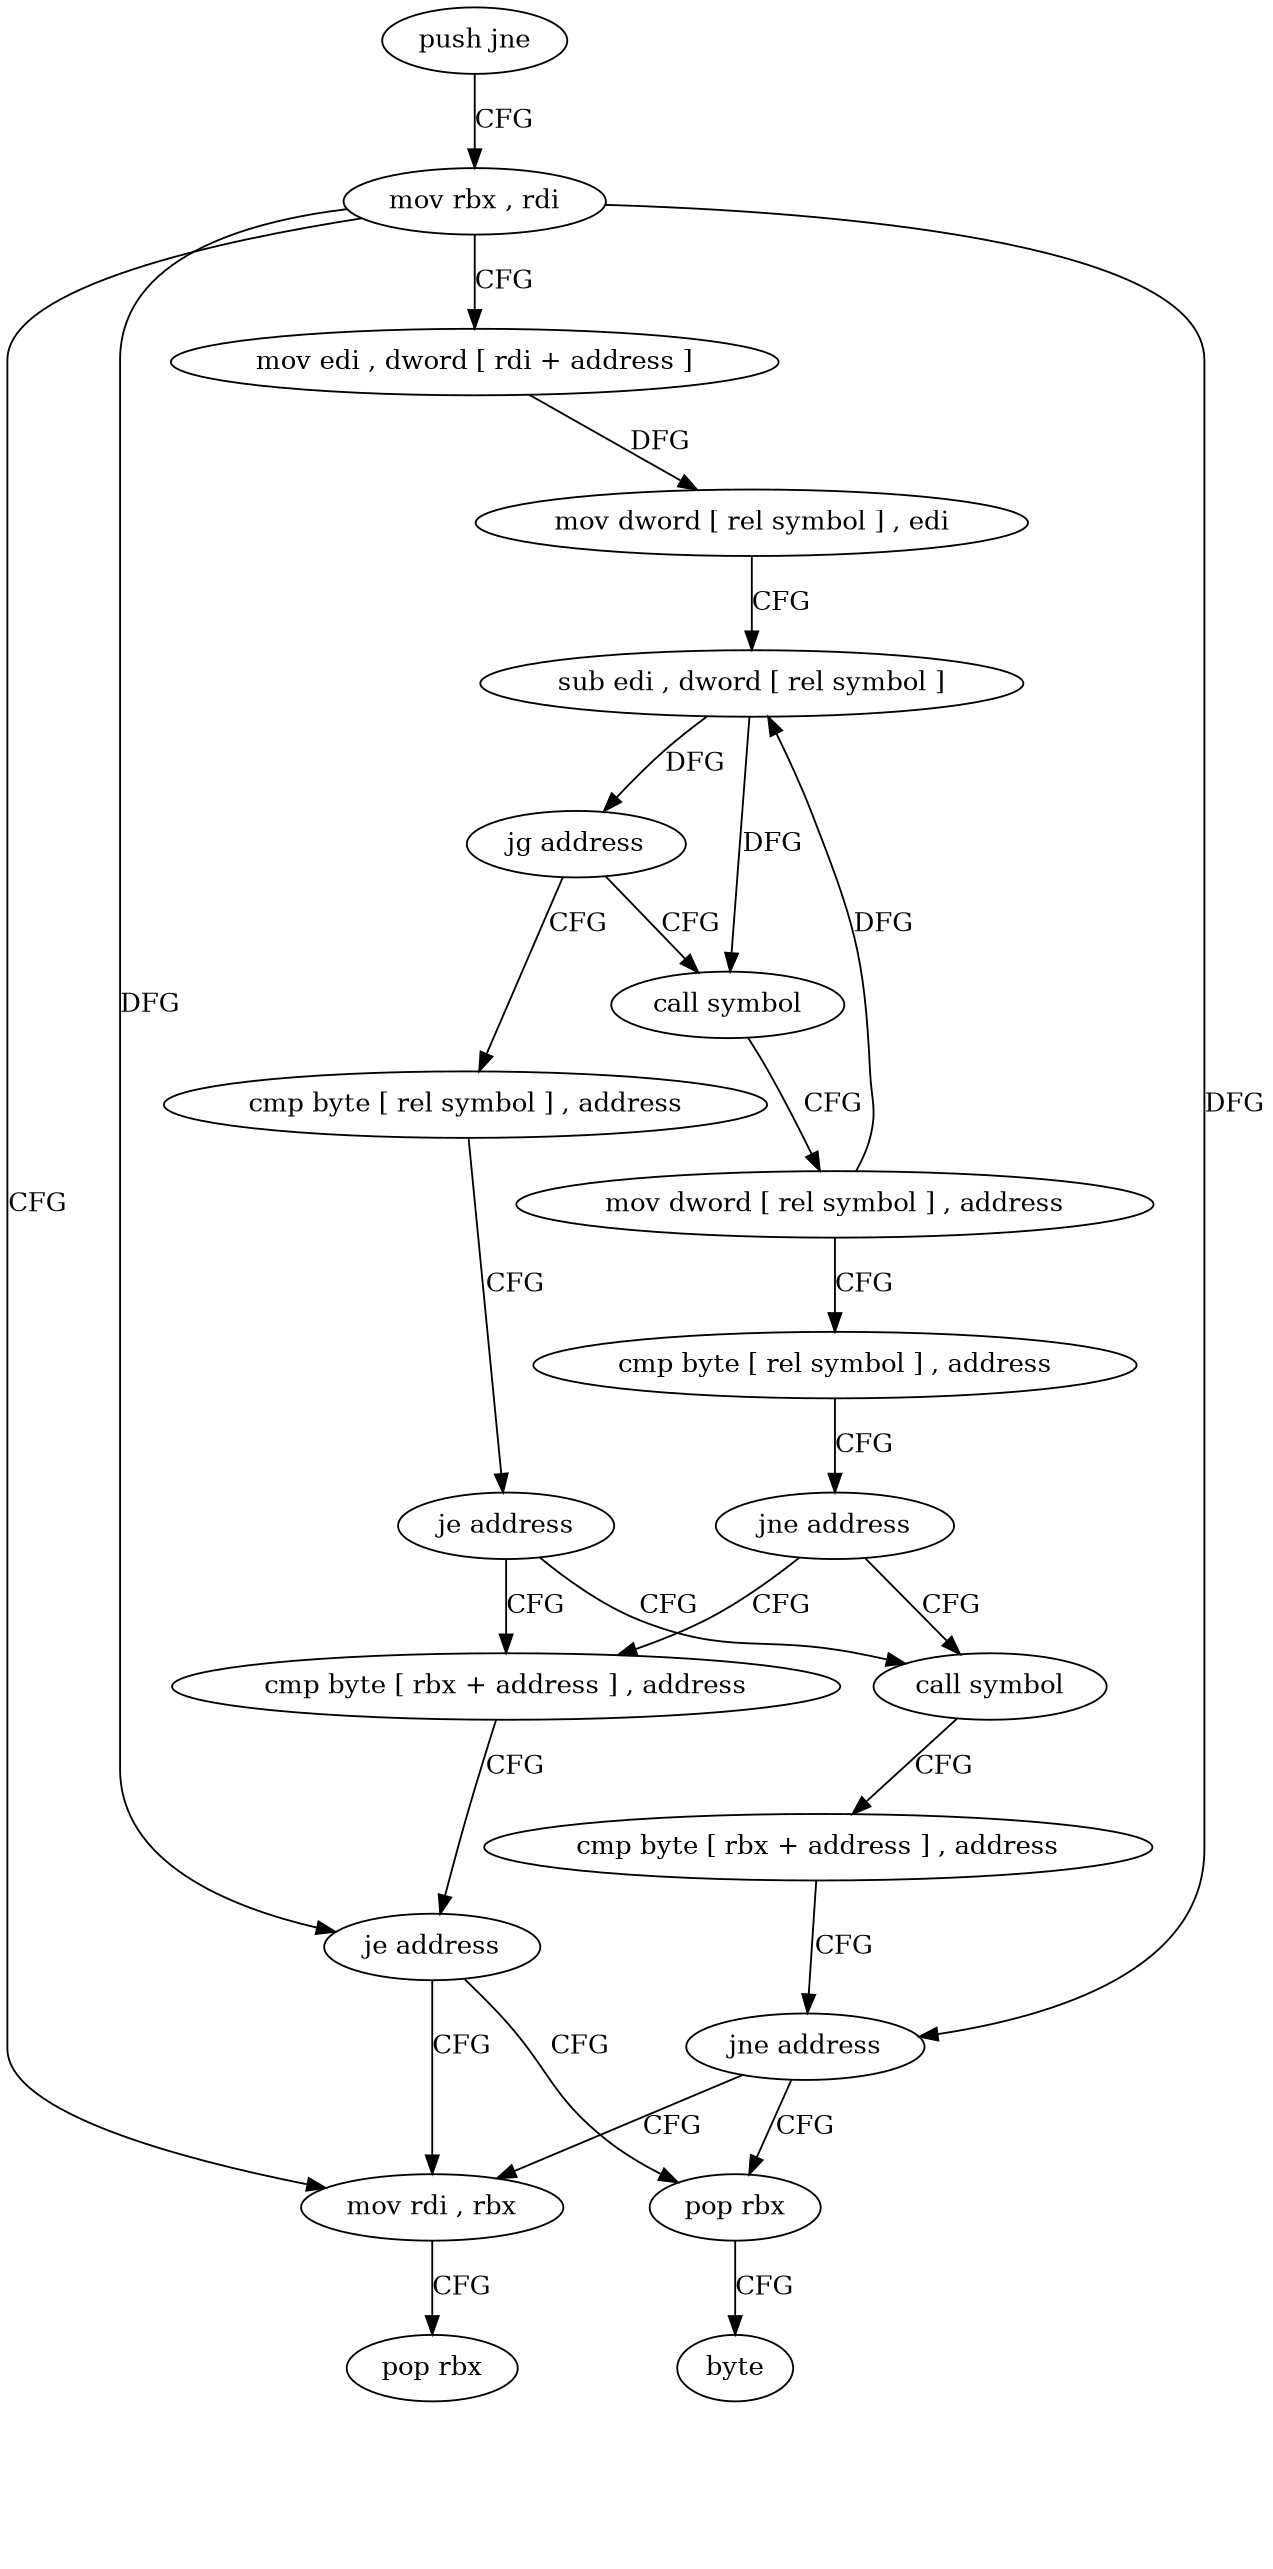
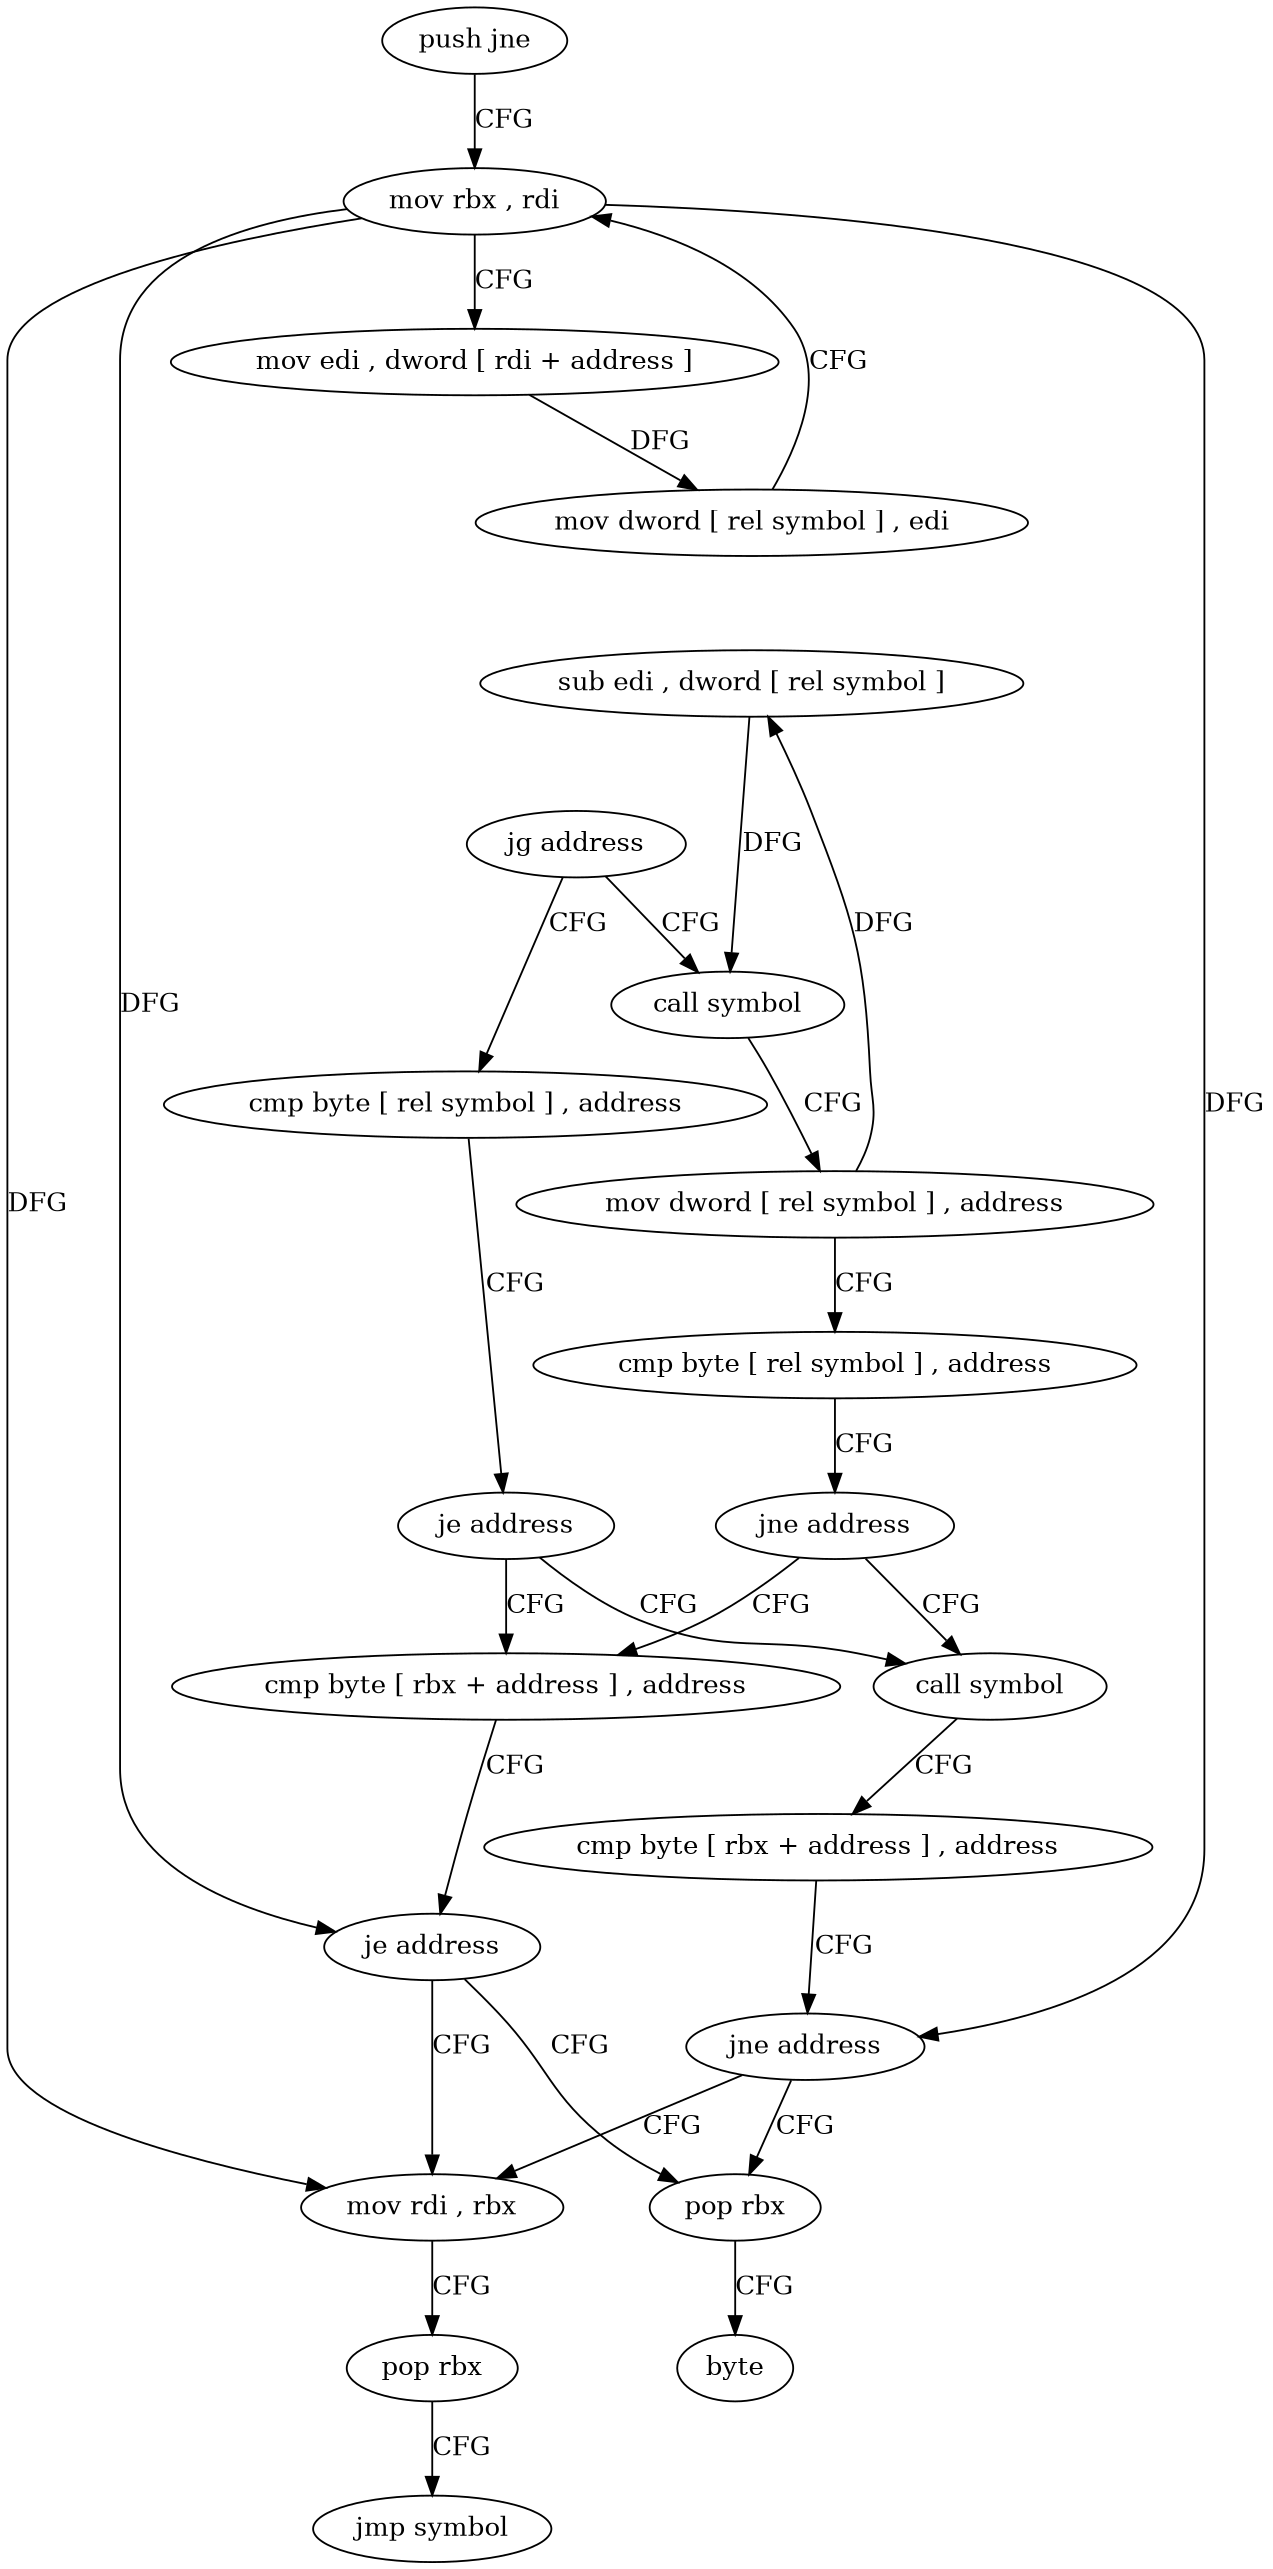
(752, 594) -> (780, 310)
(660, 755) -> none
(38, 1204) -> (38, 1204)
none -> (432, 2529)
